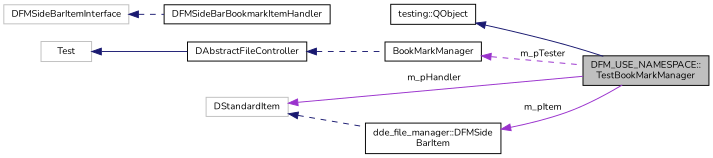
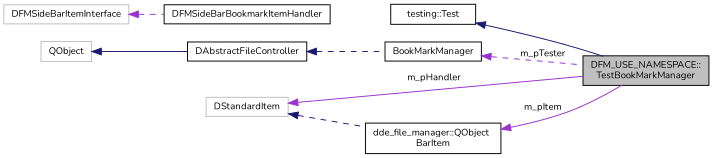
(151, 14) -> (151, 14)
(433, 14) -> (433, 14)
(66, 52) -> (66, 52)
(433, 138) -> (433, 138)
